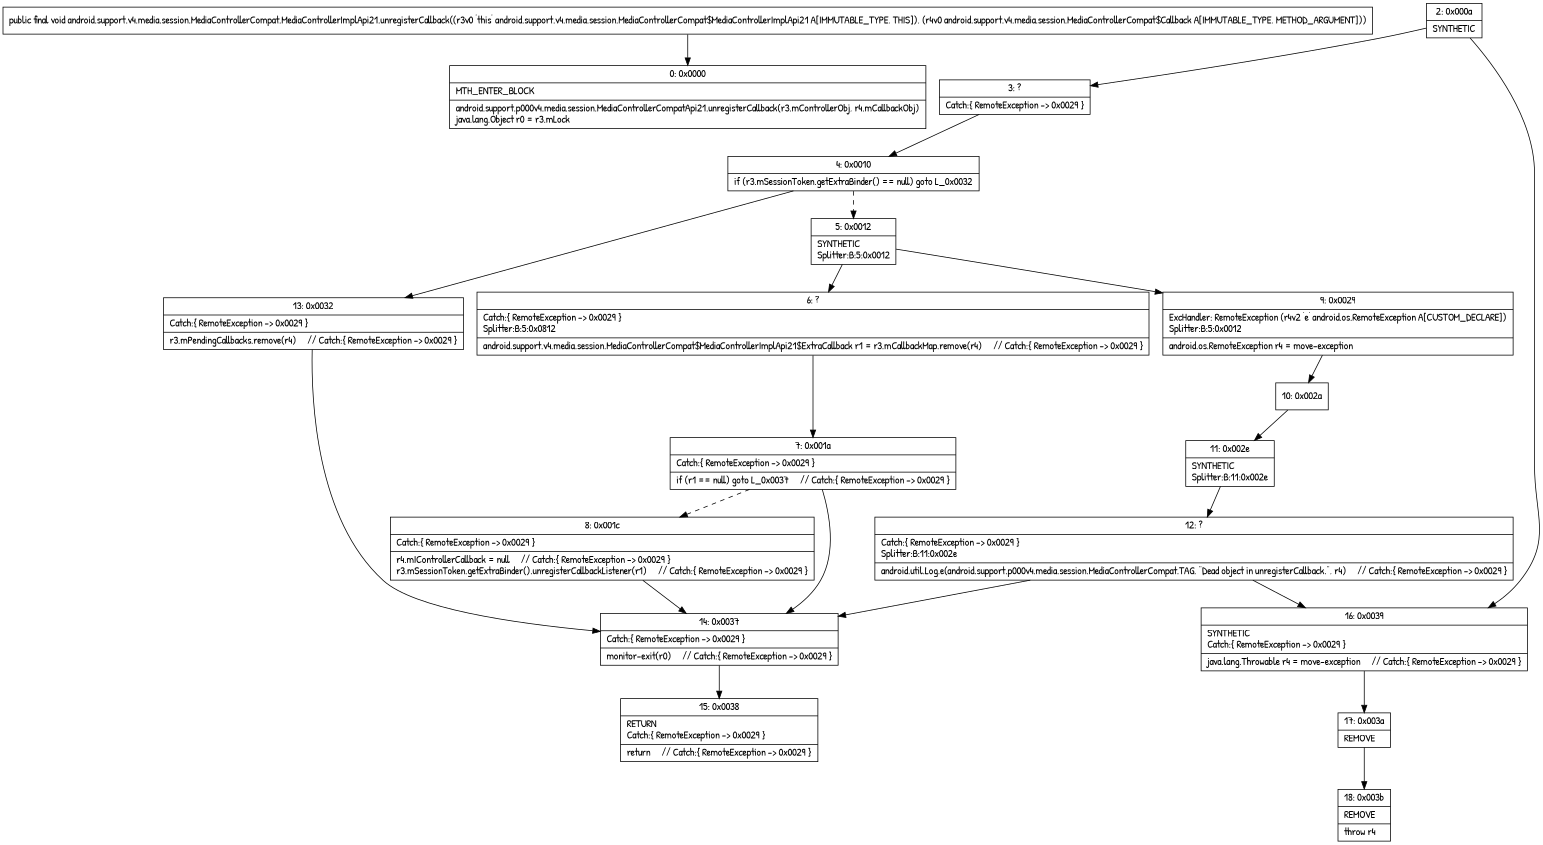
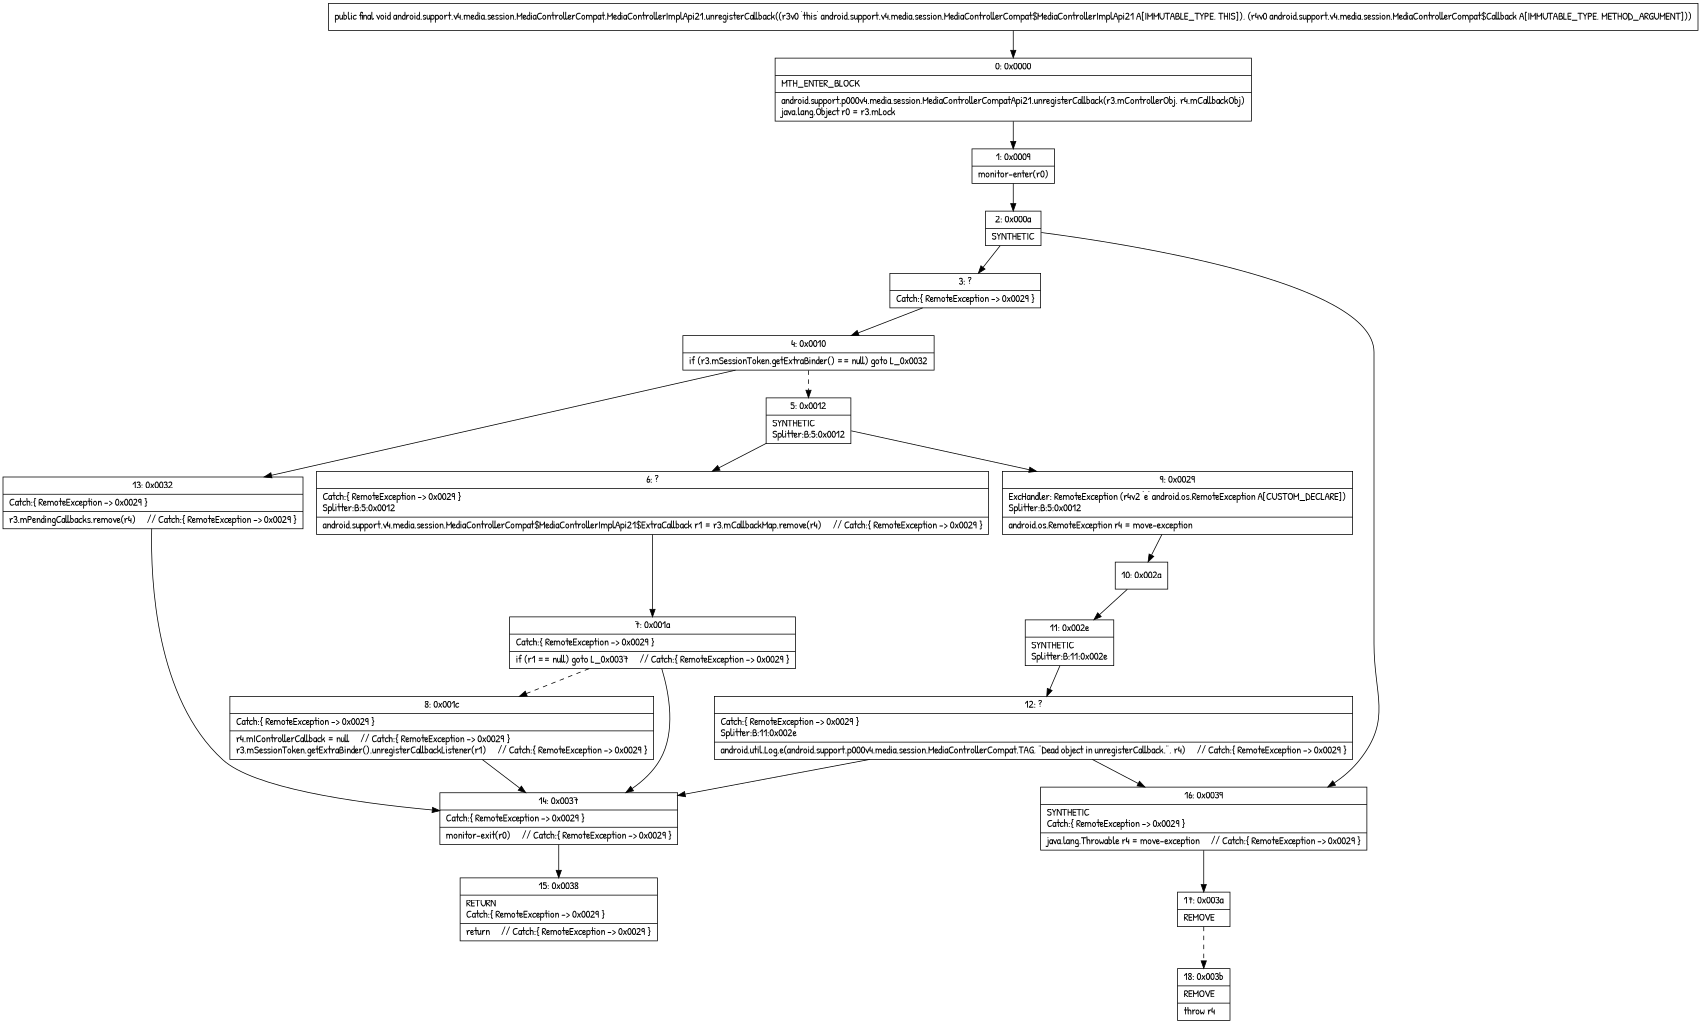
none -> (1013, 166)
(519, 329) -> (359, 508)
(1364, 764) -> (1204, 944)
